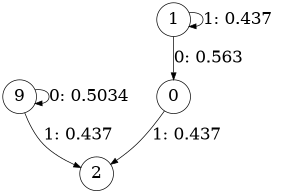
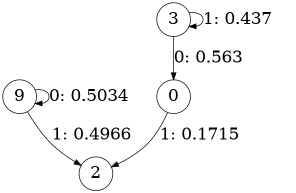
(174, 20) -> (174, 20)
(89, 135) -> (99, 135)
(197, 135) -> (207, 135)
